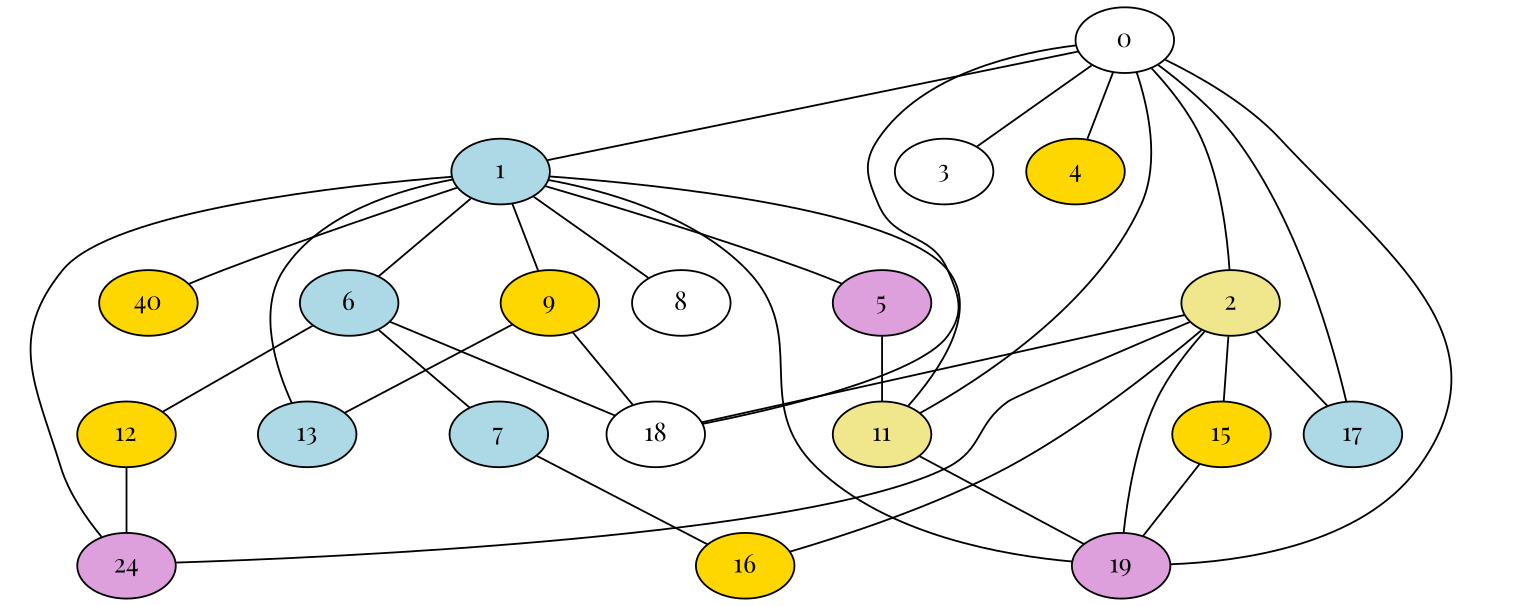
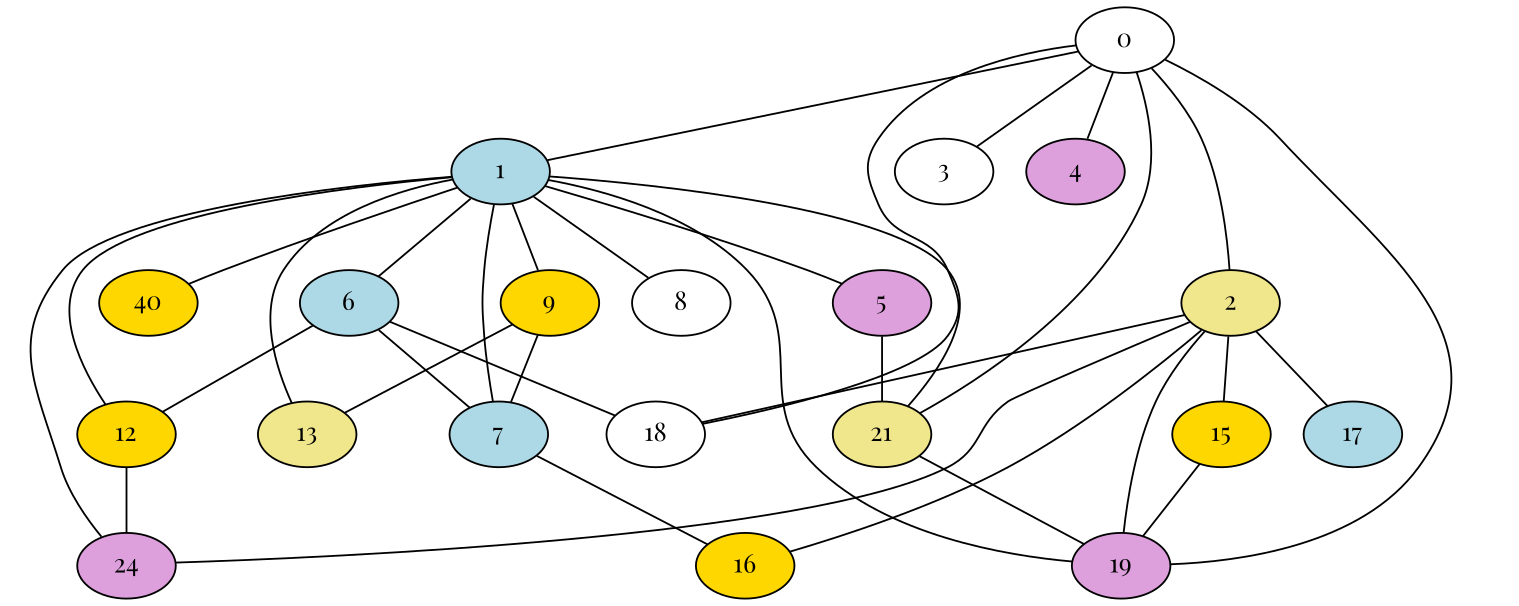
(1076, 172) -> (1076, 172)
(1282, 215) -> none
none -> (94, 261)
none -> (482, 303)
(603, 369) -> (526, 365)
(307, 434) -> (307, 434)
(882, 434) -> (882, 434)
